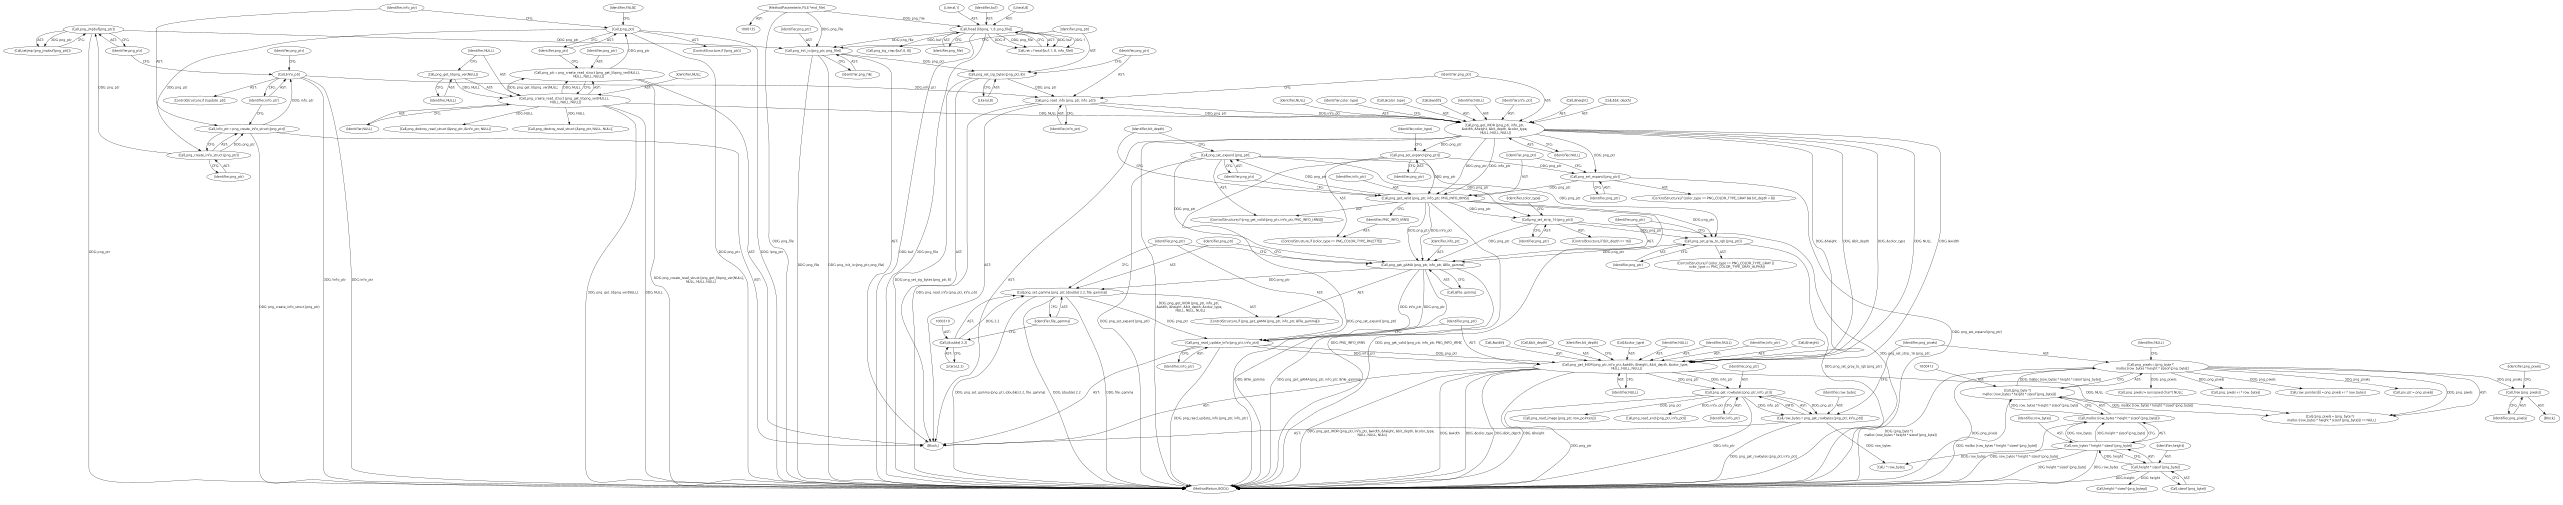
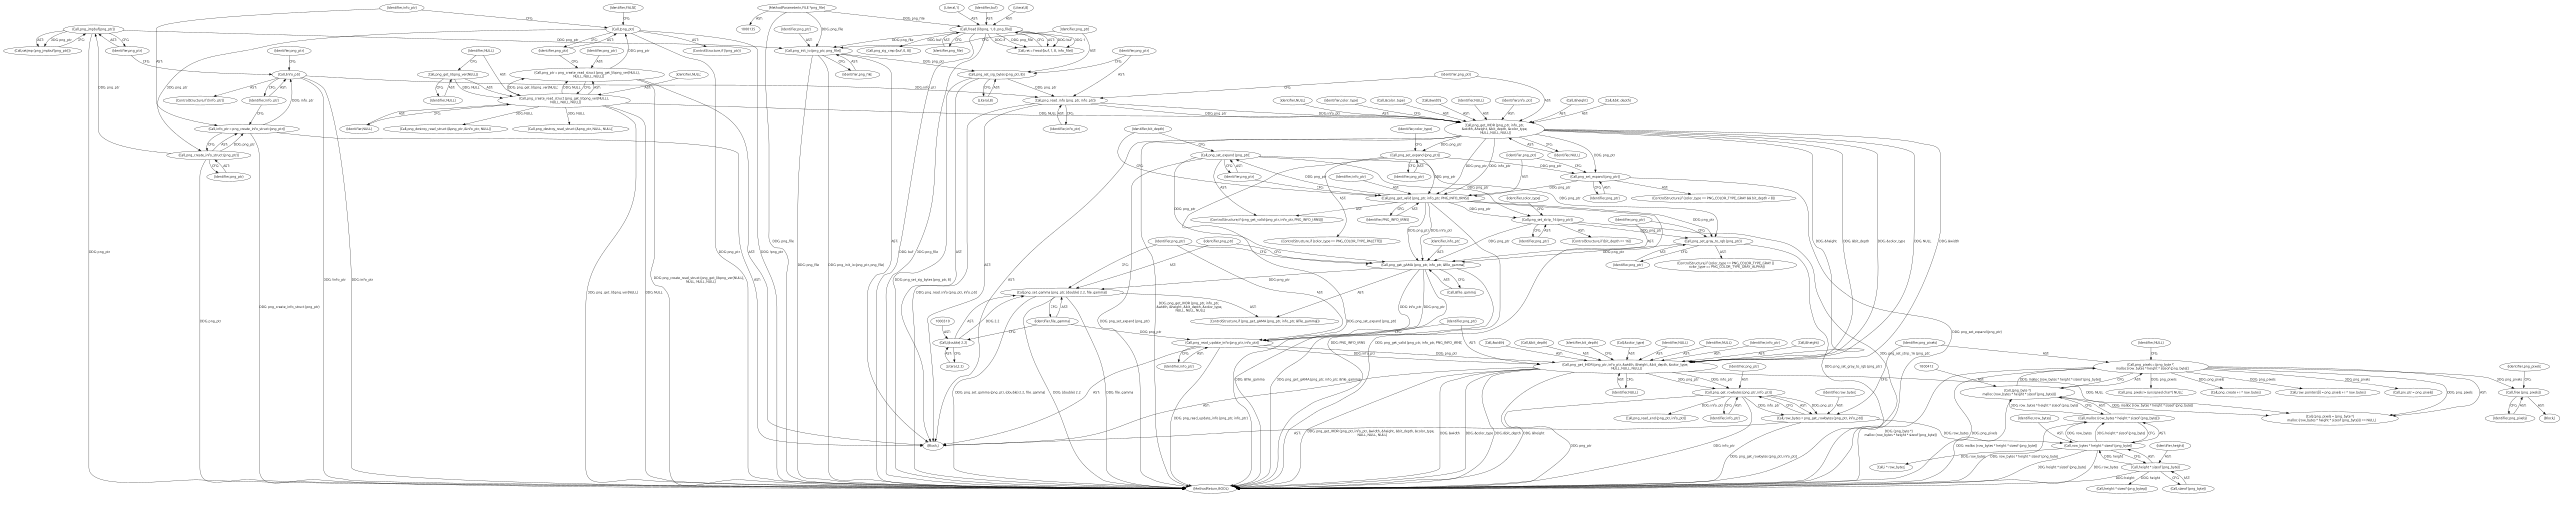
(797, 8) -> (797, 8)
(200, 101) -> (200, 101)
(1361, 230) -> (1407, 210)
(1143, 315) -> (1129, 333)
(2236, 393) -> (2236, 393)
(1790, 405) -> (1790, 405)
(1560, 418) -> none
(1855, 442) -> (1971, 440)
none -> (272, 481)
